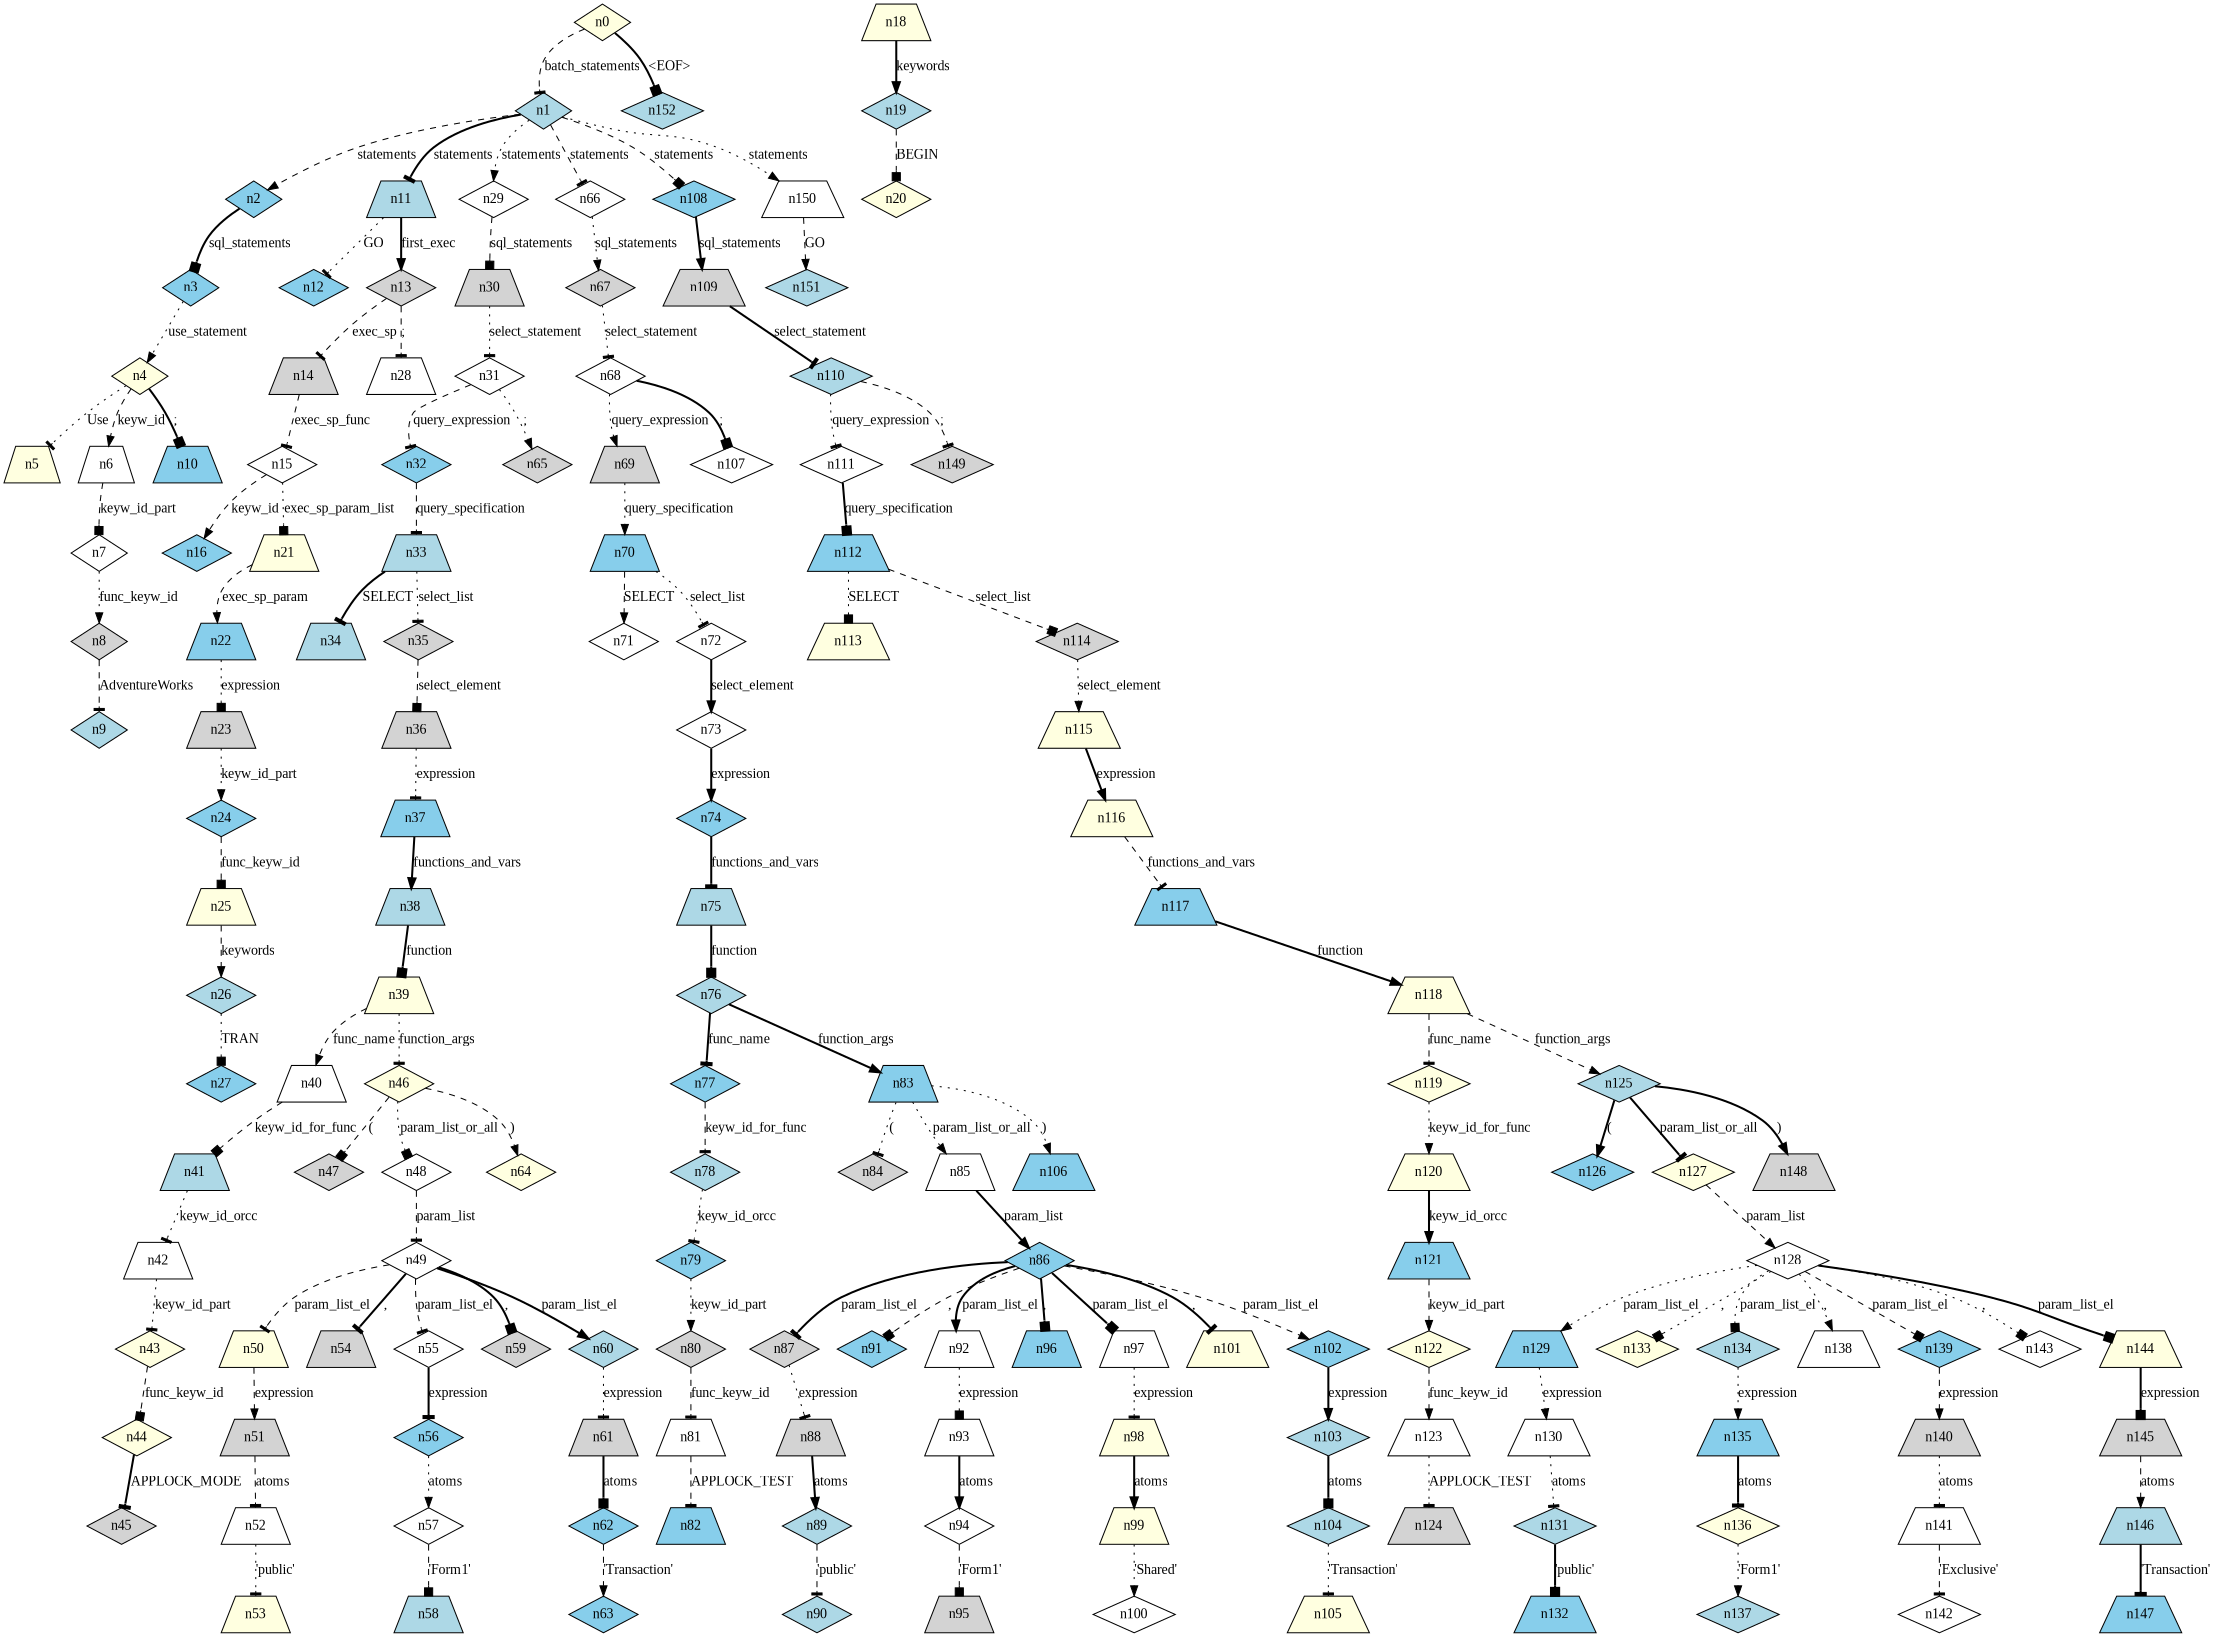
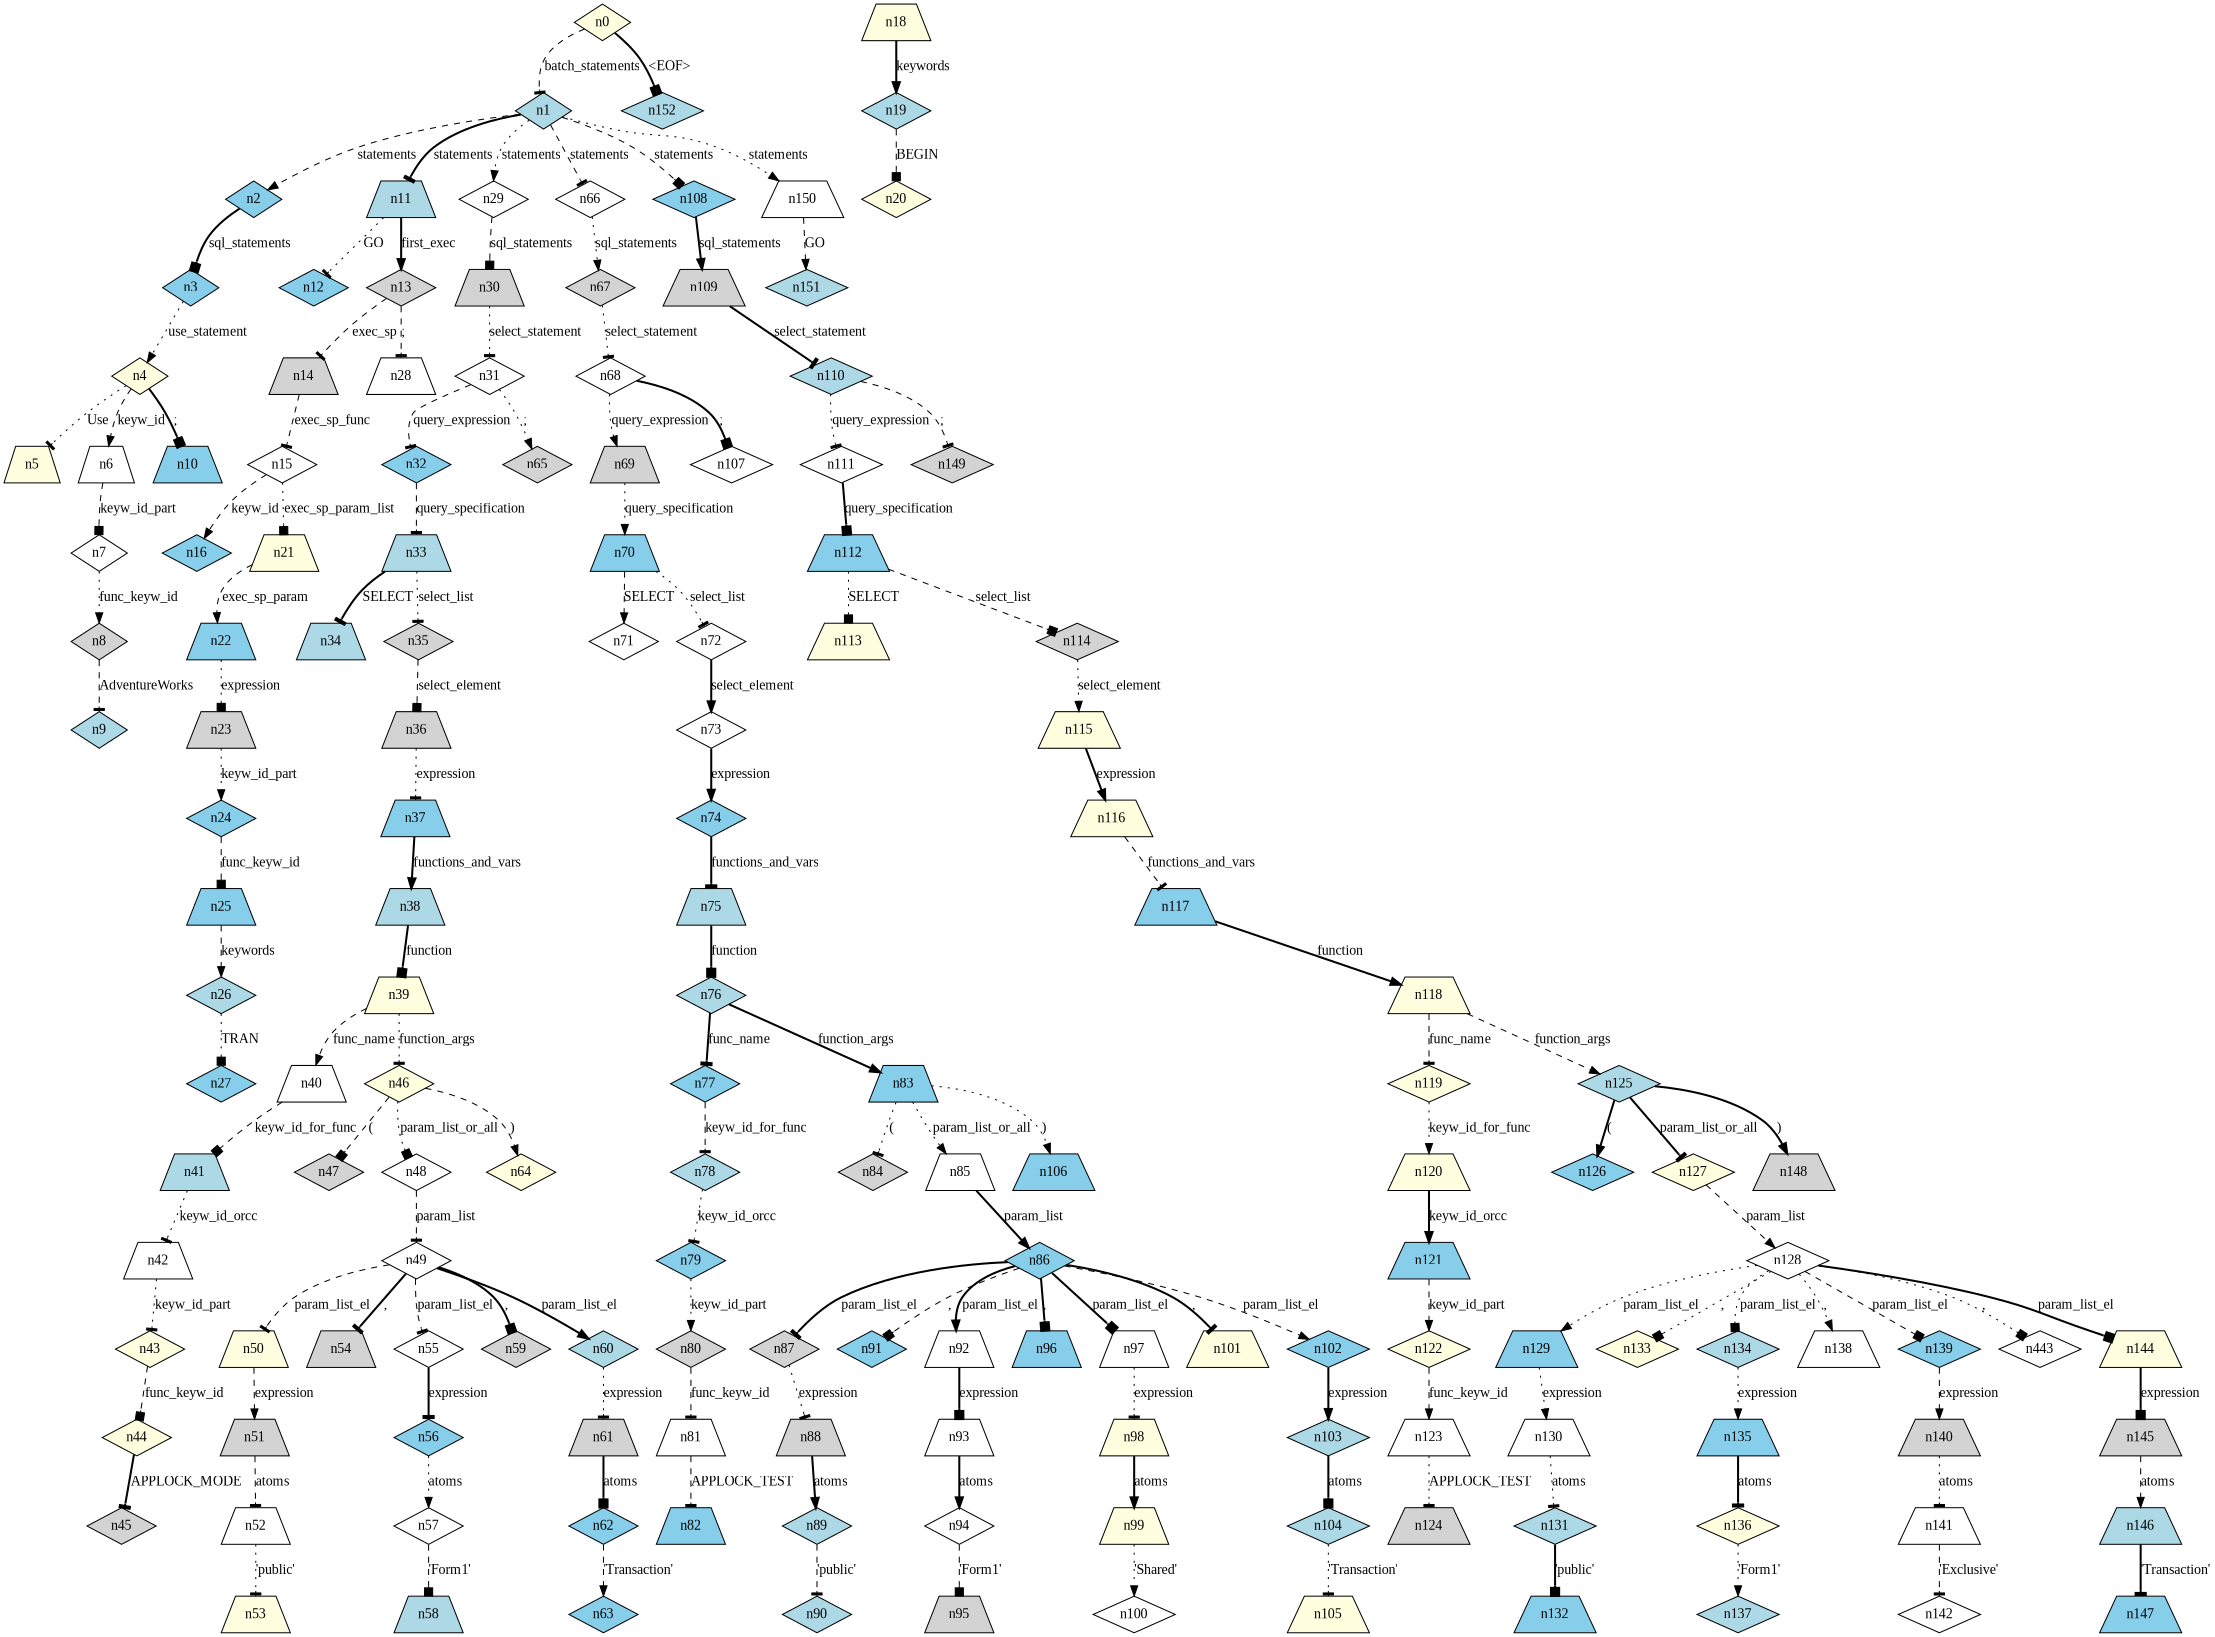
(221, 907) -> (221, 907)
(2040, 1349) -> (2040, 1349)
(959, 1388) -> (959, 1388)
